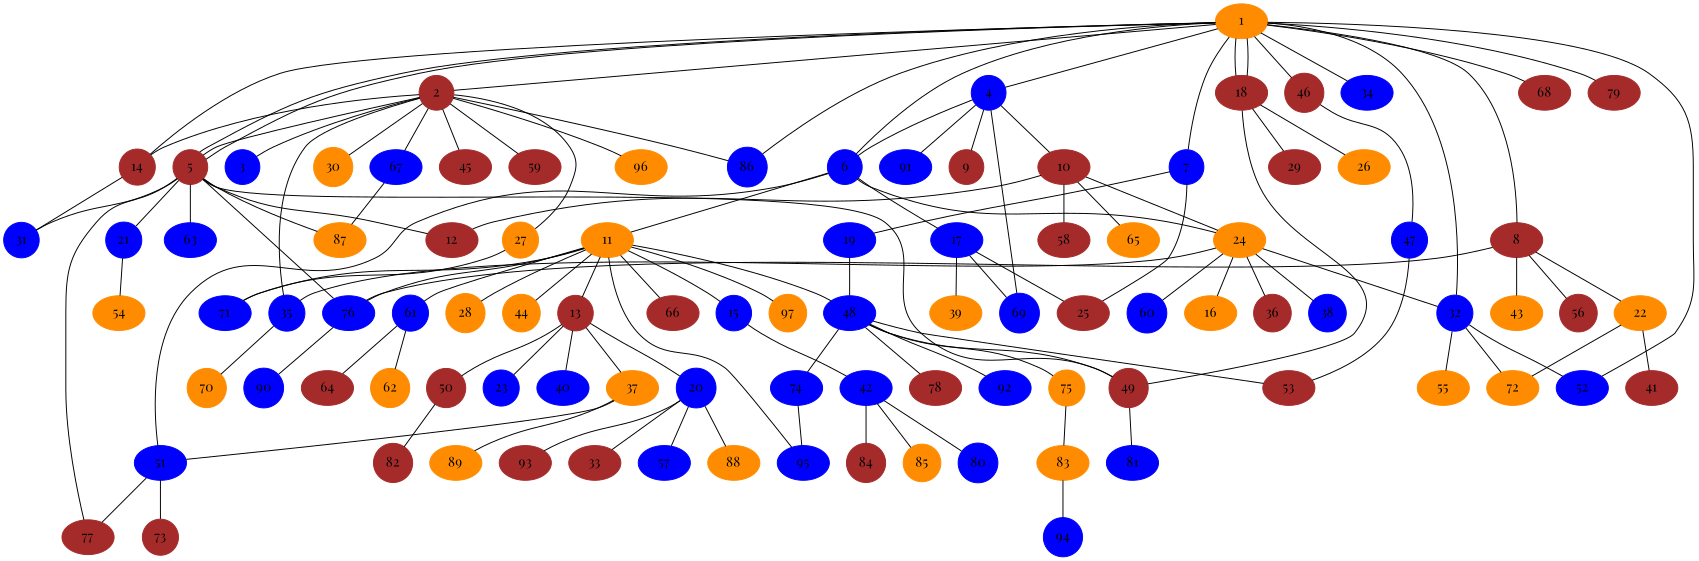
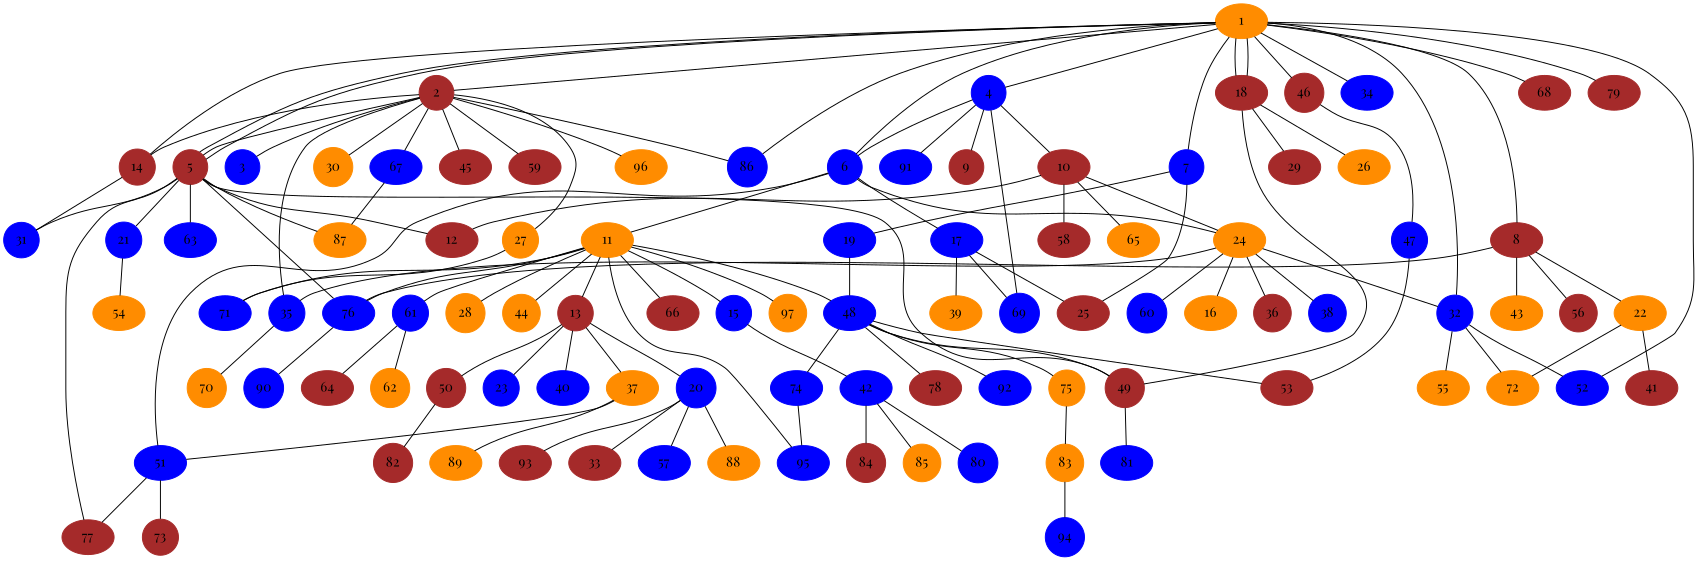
(1063, 463) -> (1065, 463)
